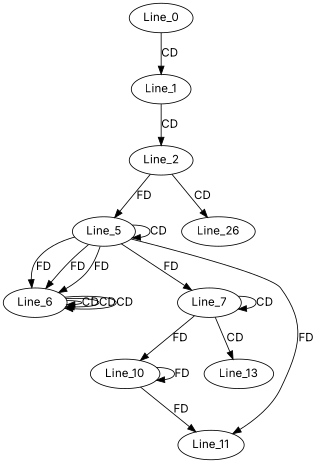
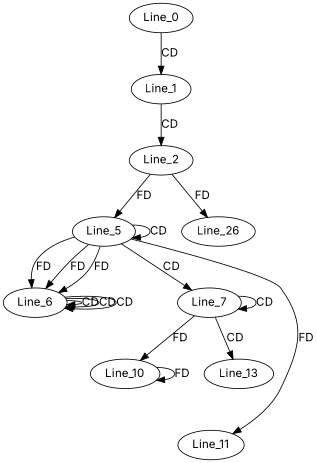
(202, 196) -> (202, 196)
(171, 267) -> (171, 267)
(165, 407) -> none
